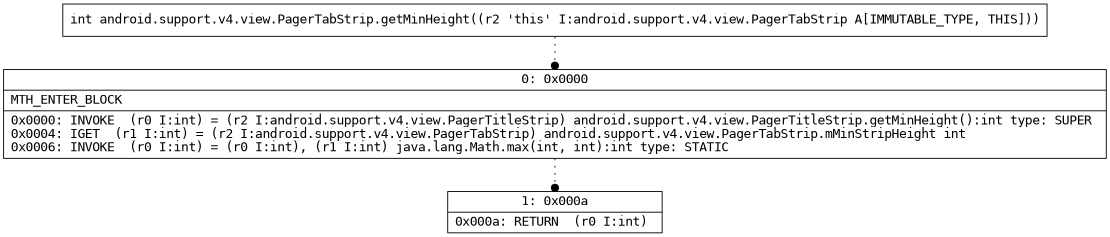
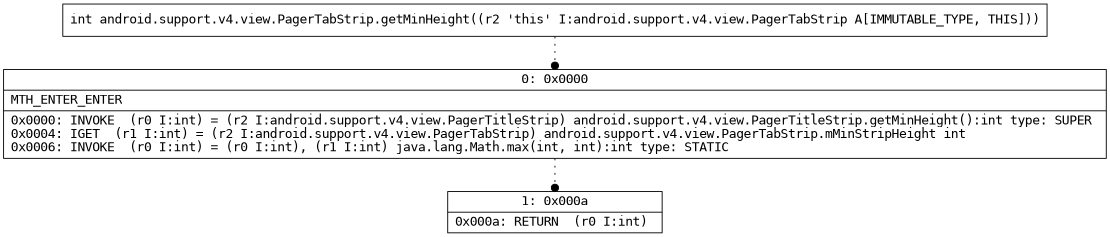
(66, 100) -> (66, 100)
